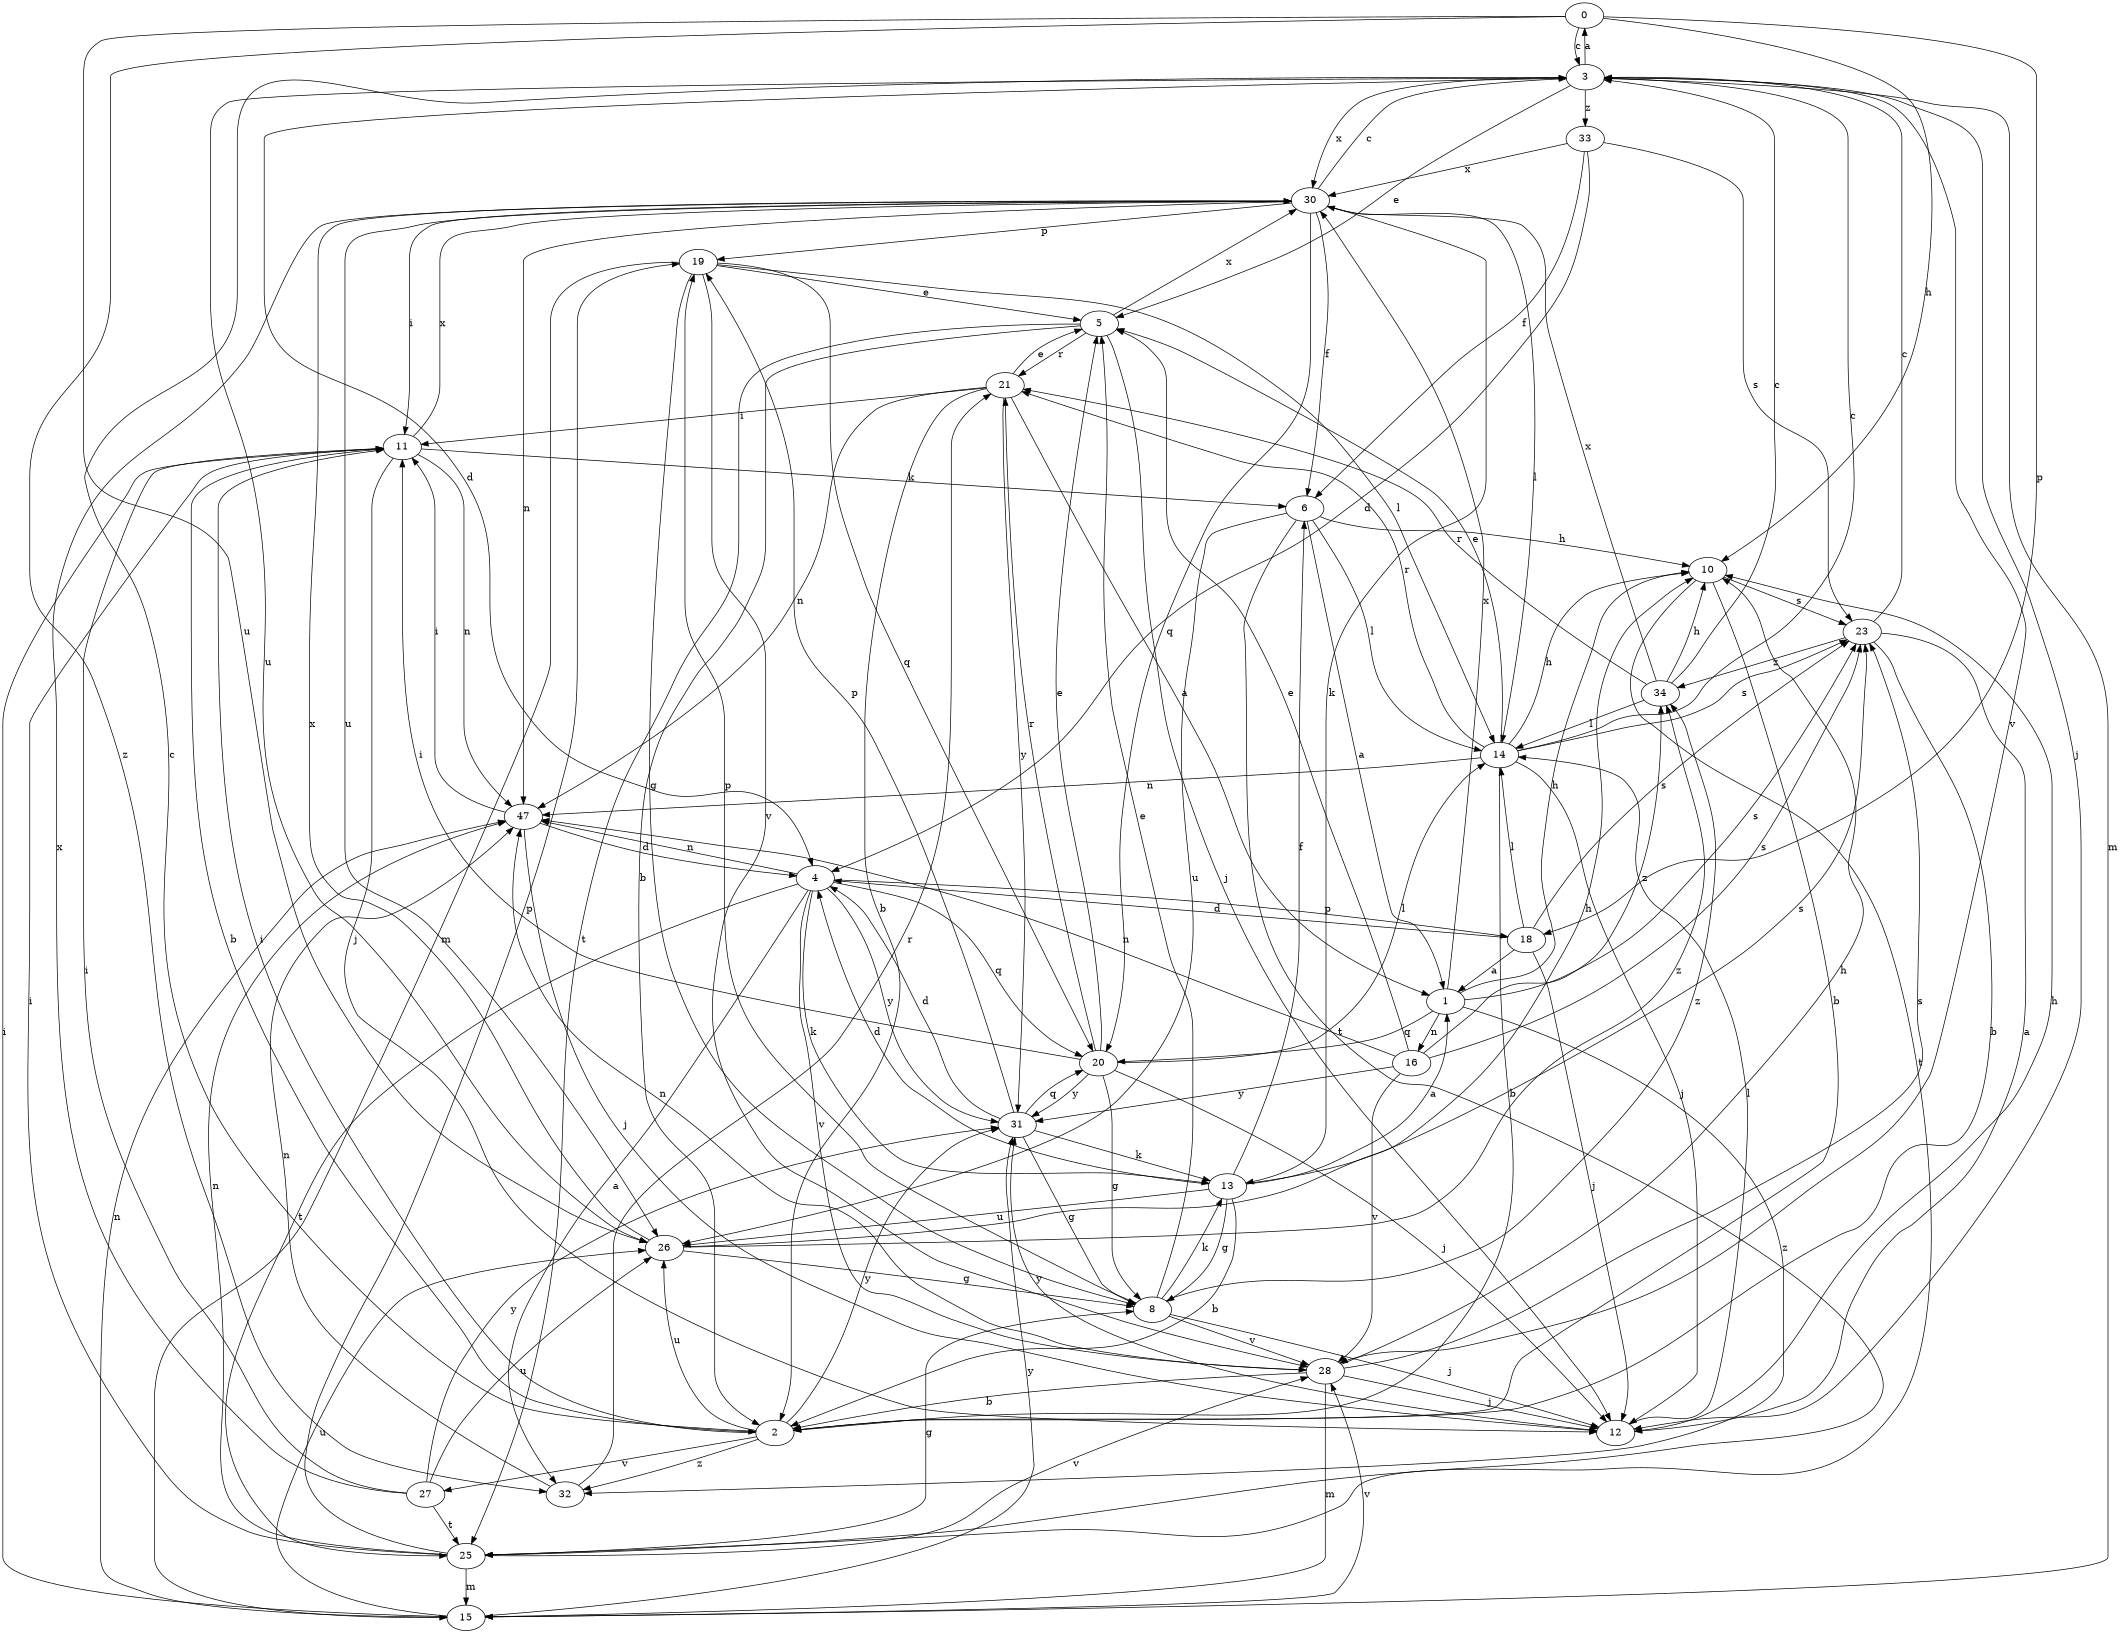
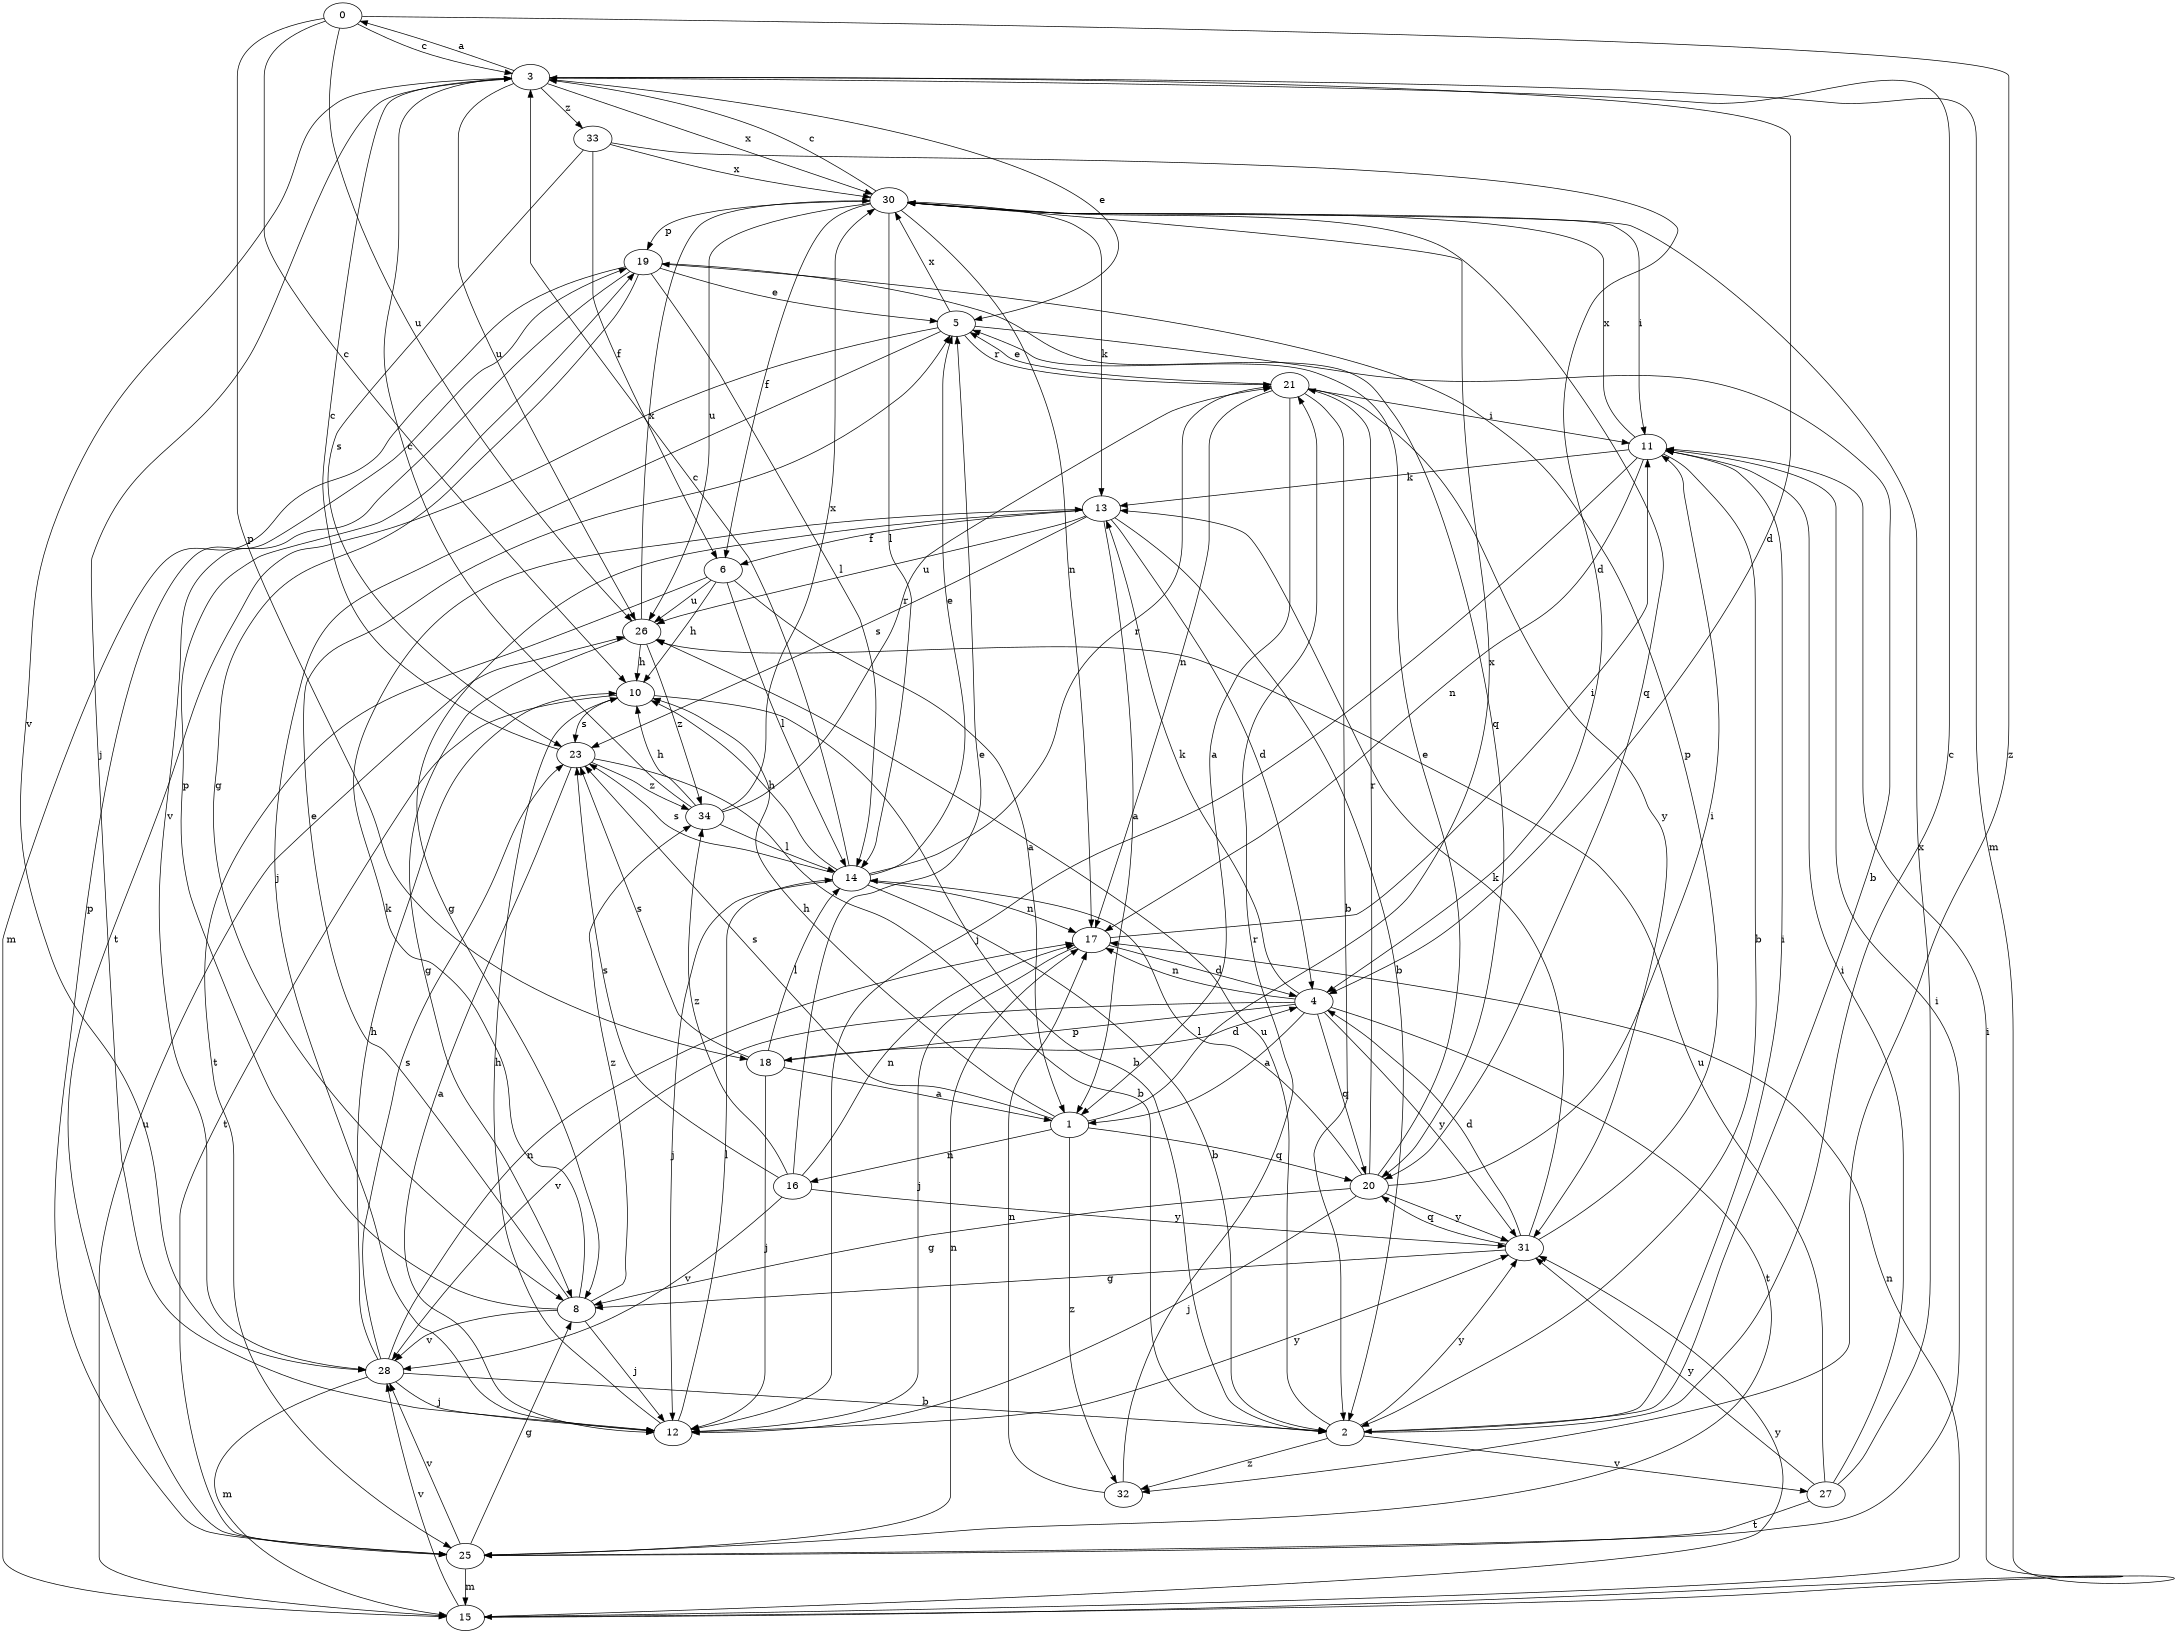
(1929, 293) -> (346, 355)
(850, 478) -> (1378, 477)
(523, 817) -> (1092, 940)
(613, 1173) -> (1212, 1090)
